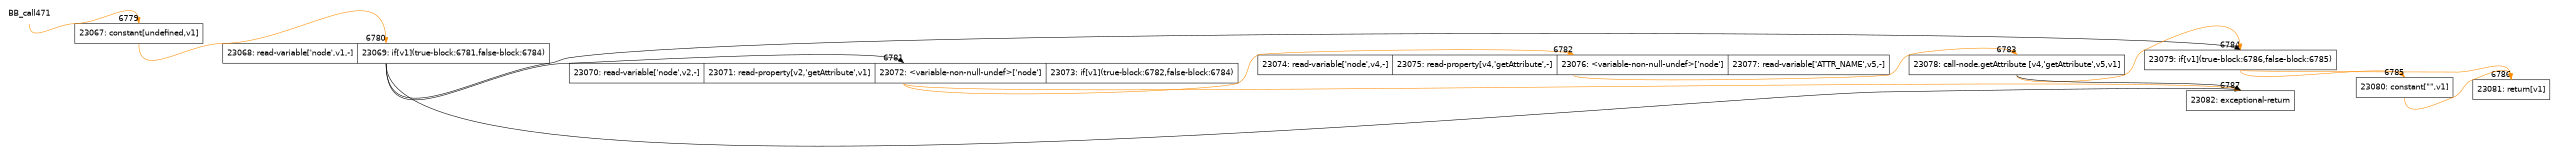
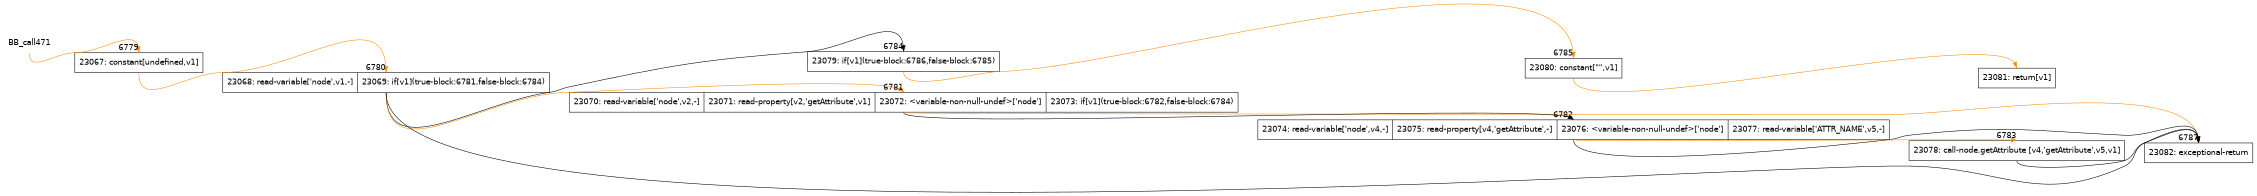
(629, 61) -> (629, 90)
(2134, 63) -> none
(2405, 72) -> none
(1242, 80) -> (1153, 117)
none -> (1902, 136)
